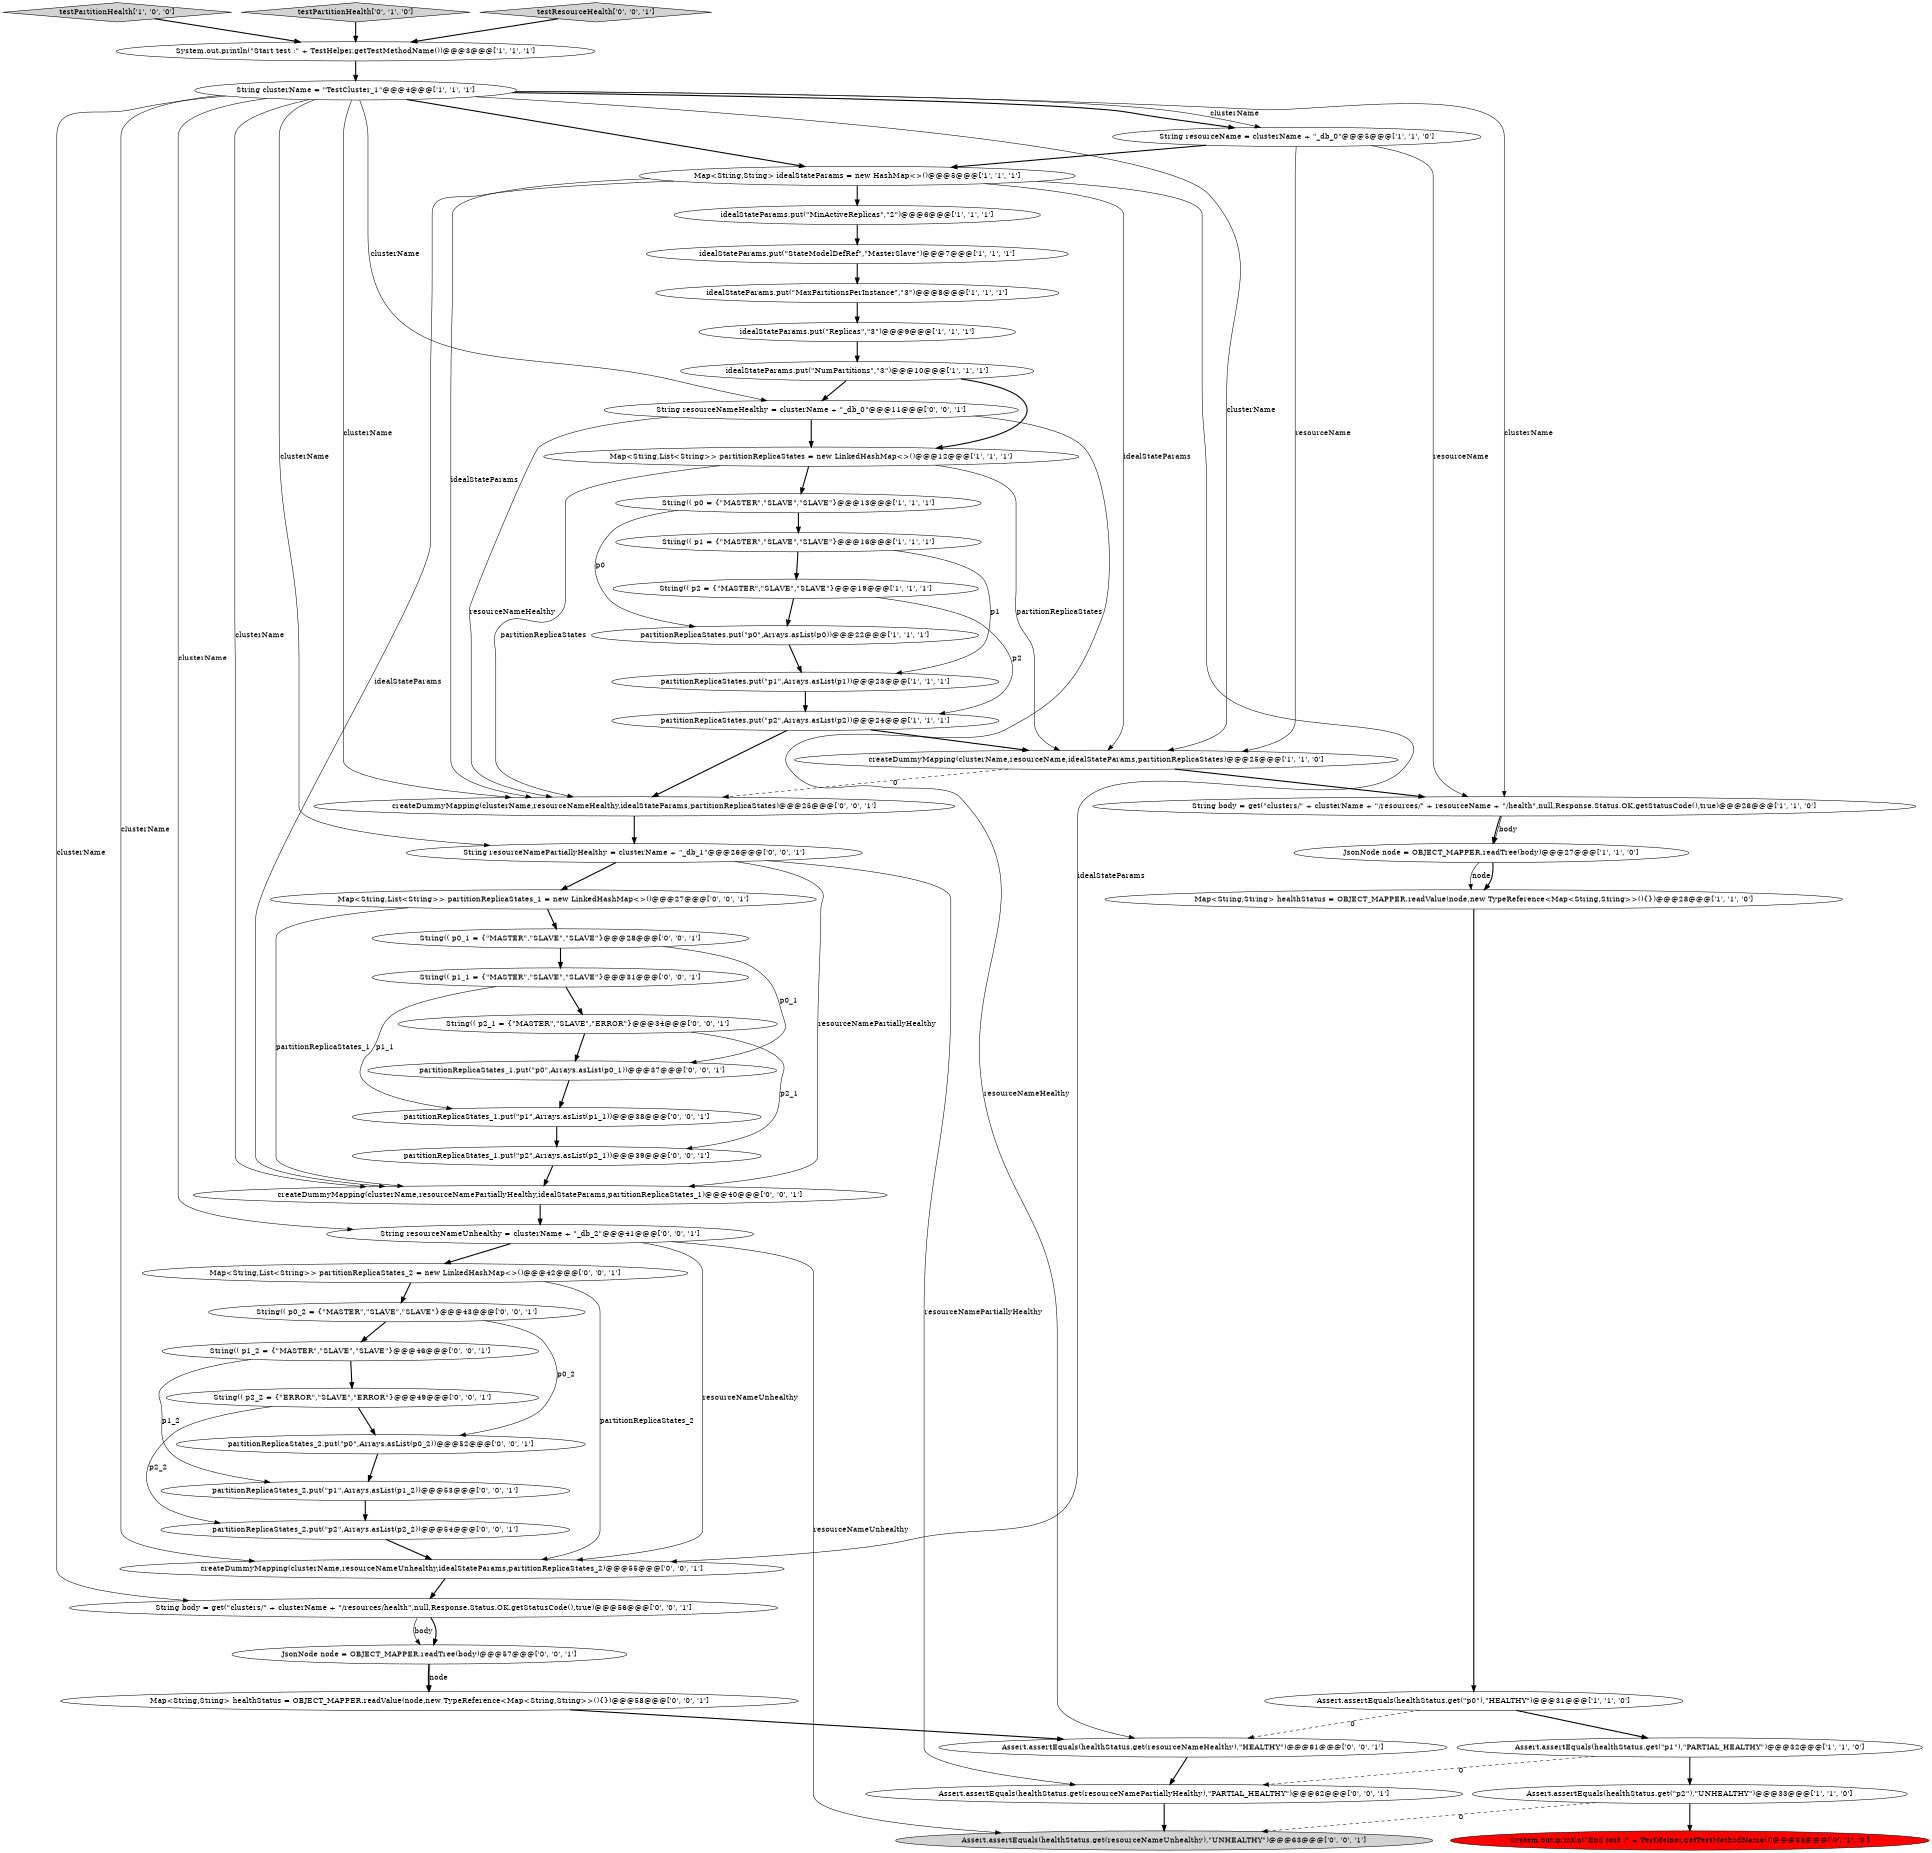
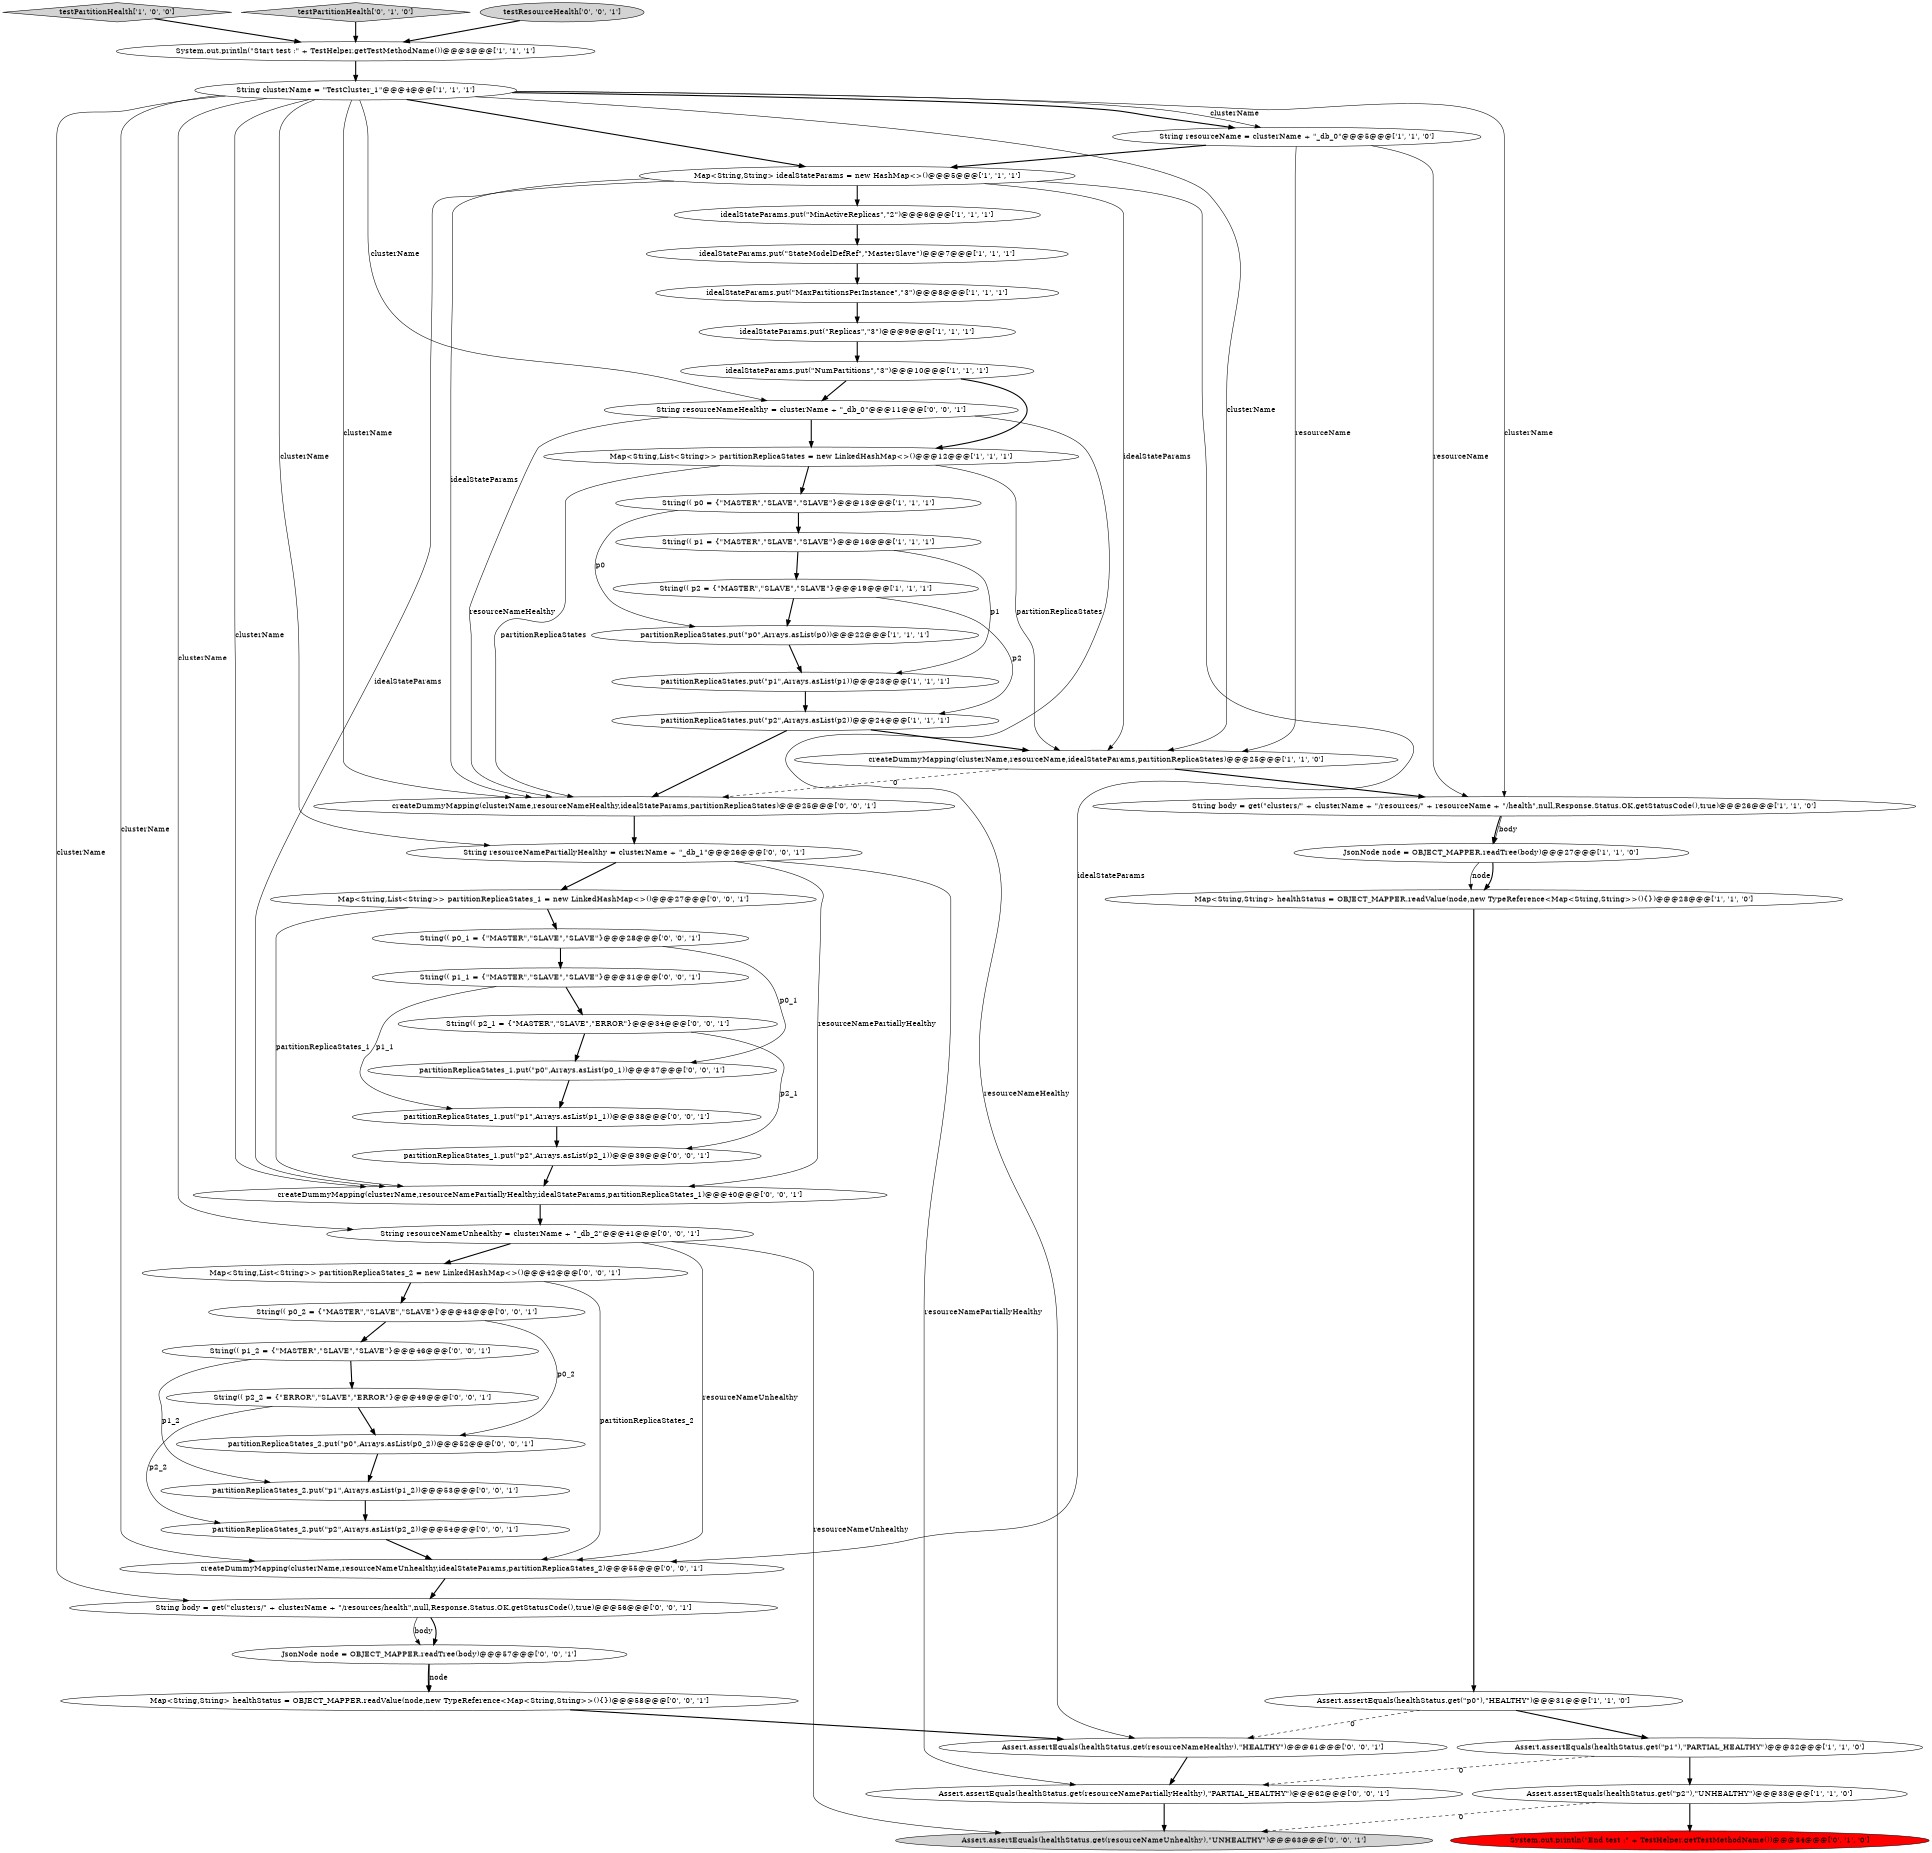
(596, 12) -> (562, 12)
